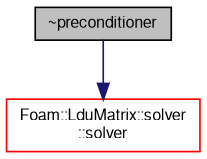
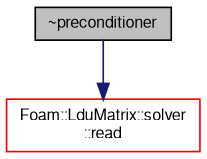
(103, 125) -> (103, 125)
